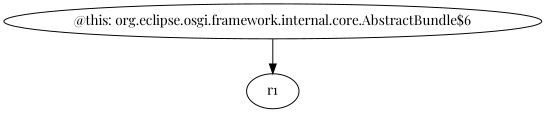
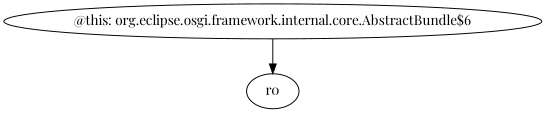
(273, 91) -> (273, 91)
